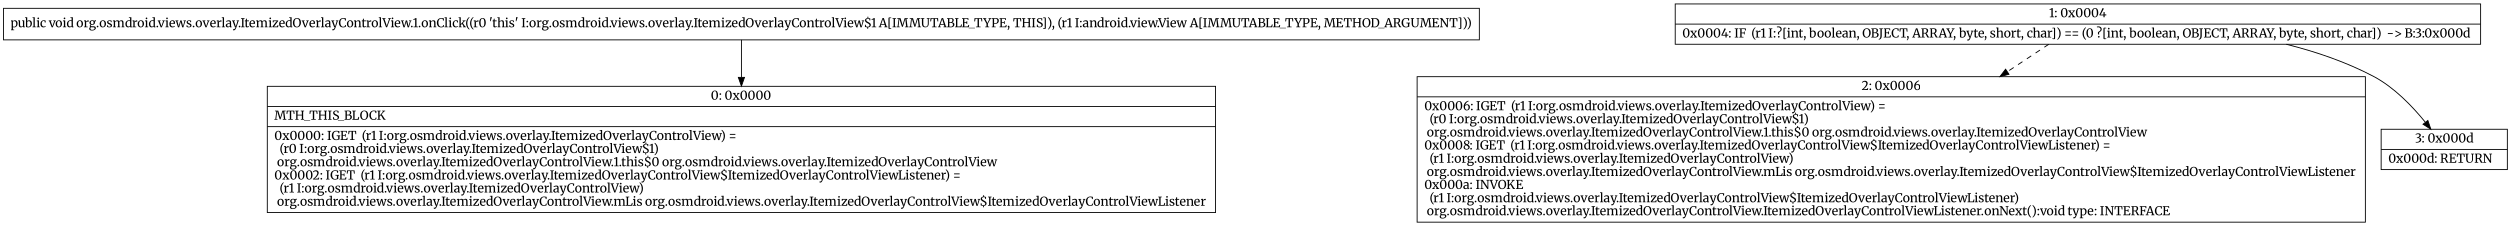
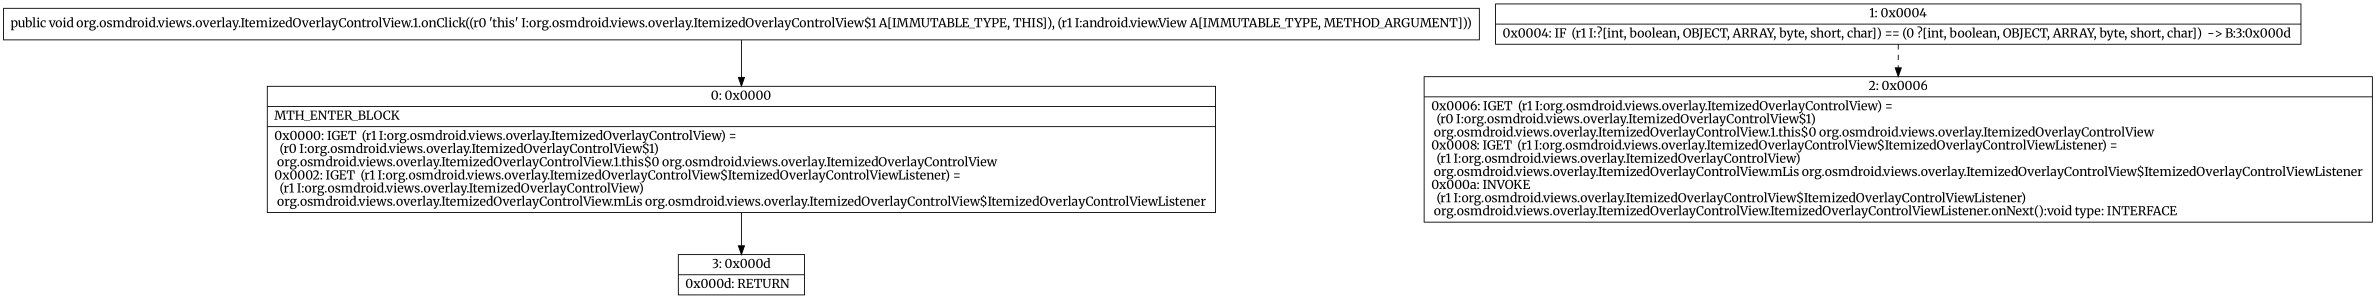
(2363, 71) -> (741, 229)
(330, 116) -> (337, 116)
